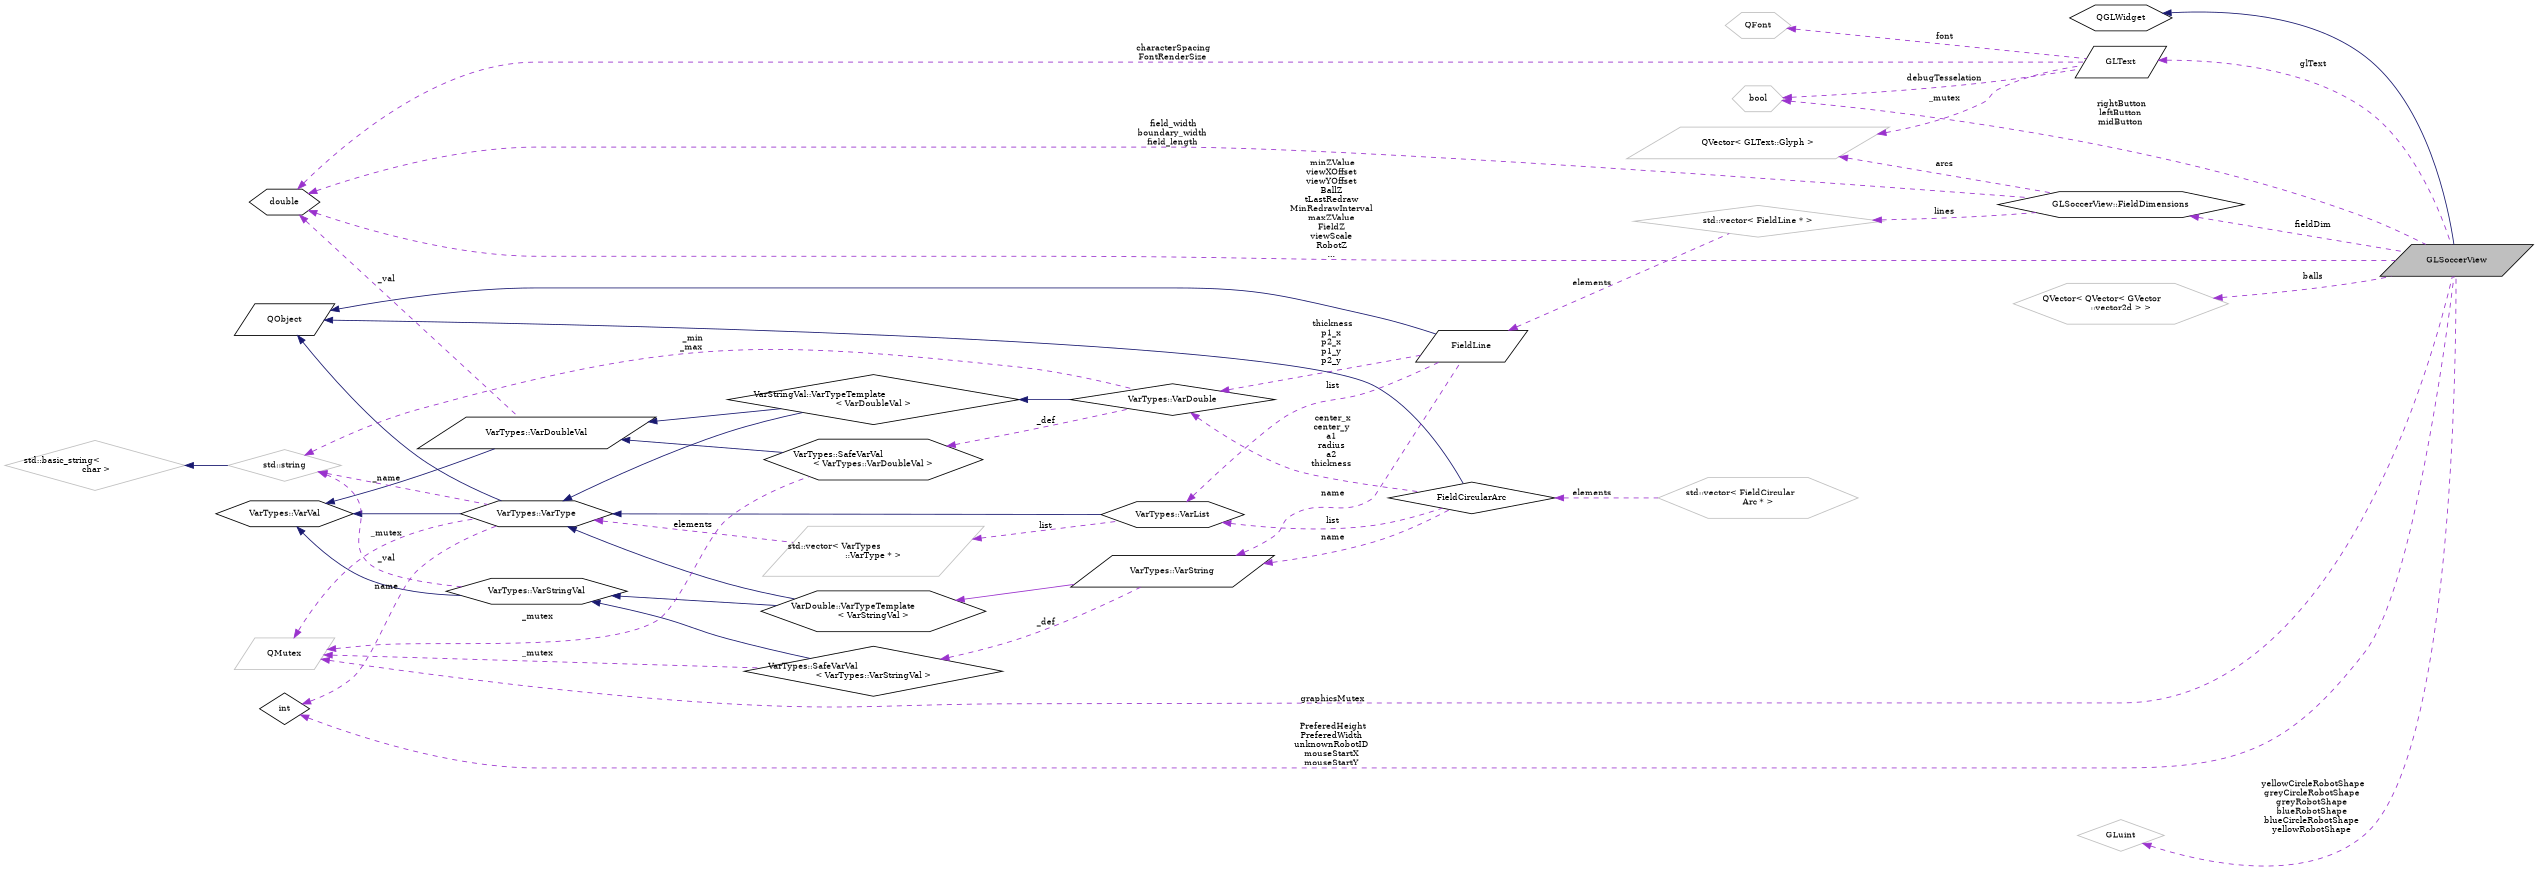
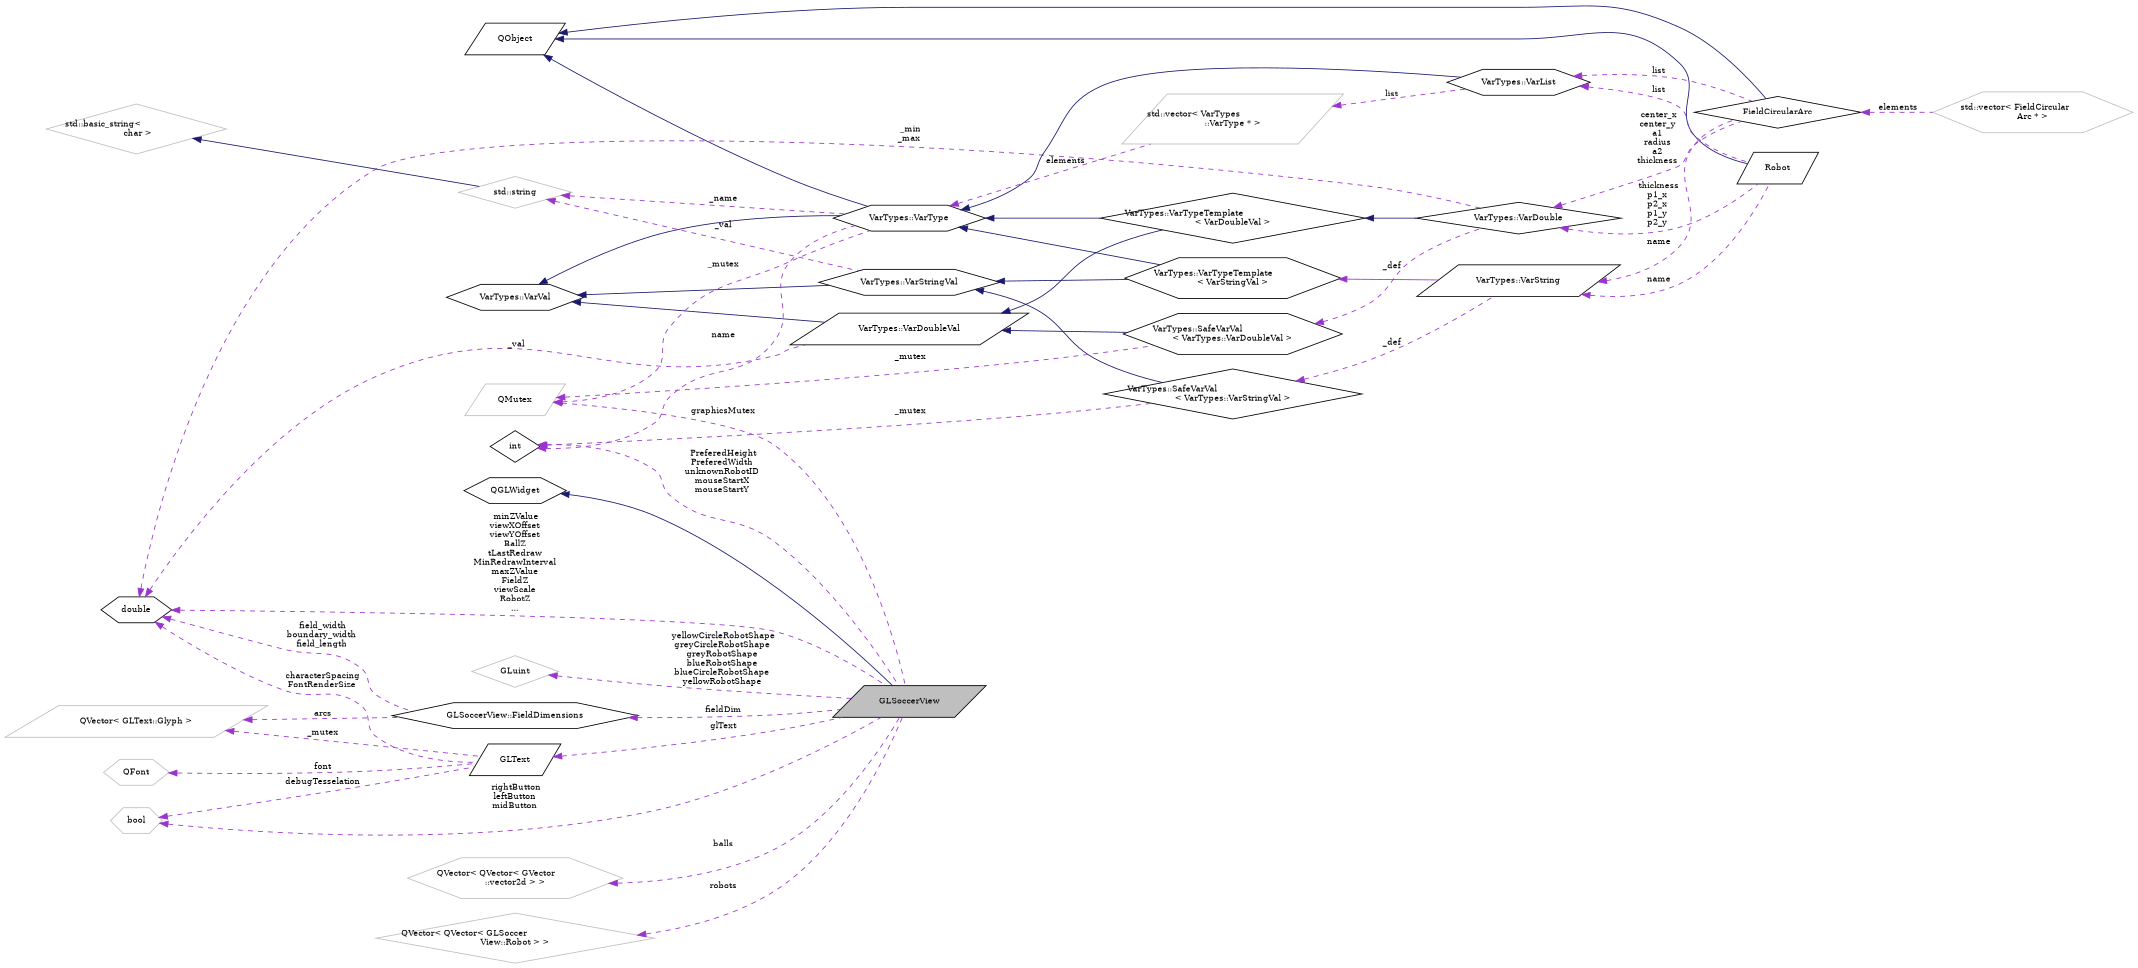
(1758, 221) -> none
(1472, 346) -> (1778, 168)
(718, 351) -> (682, 141)
(873, 400) -> (1233, 218)
(873, 611) -> (1233, 278)
(547, 662) -> (850, 429)
none -> (515, 938)
